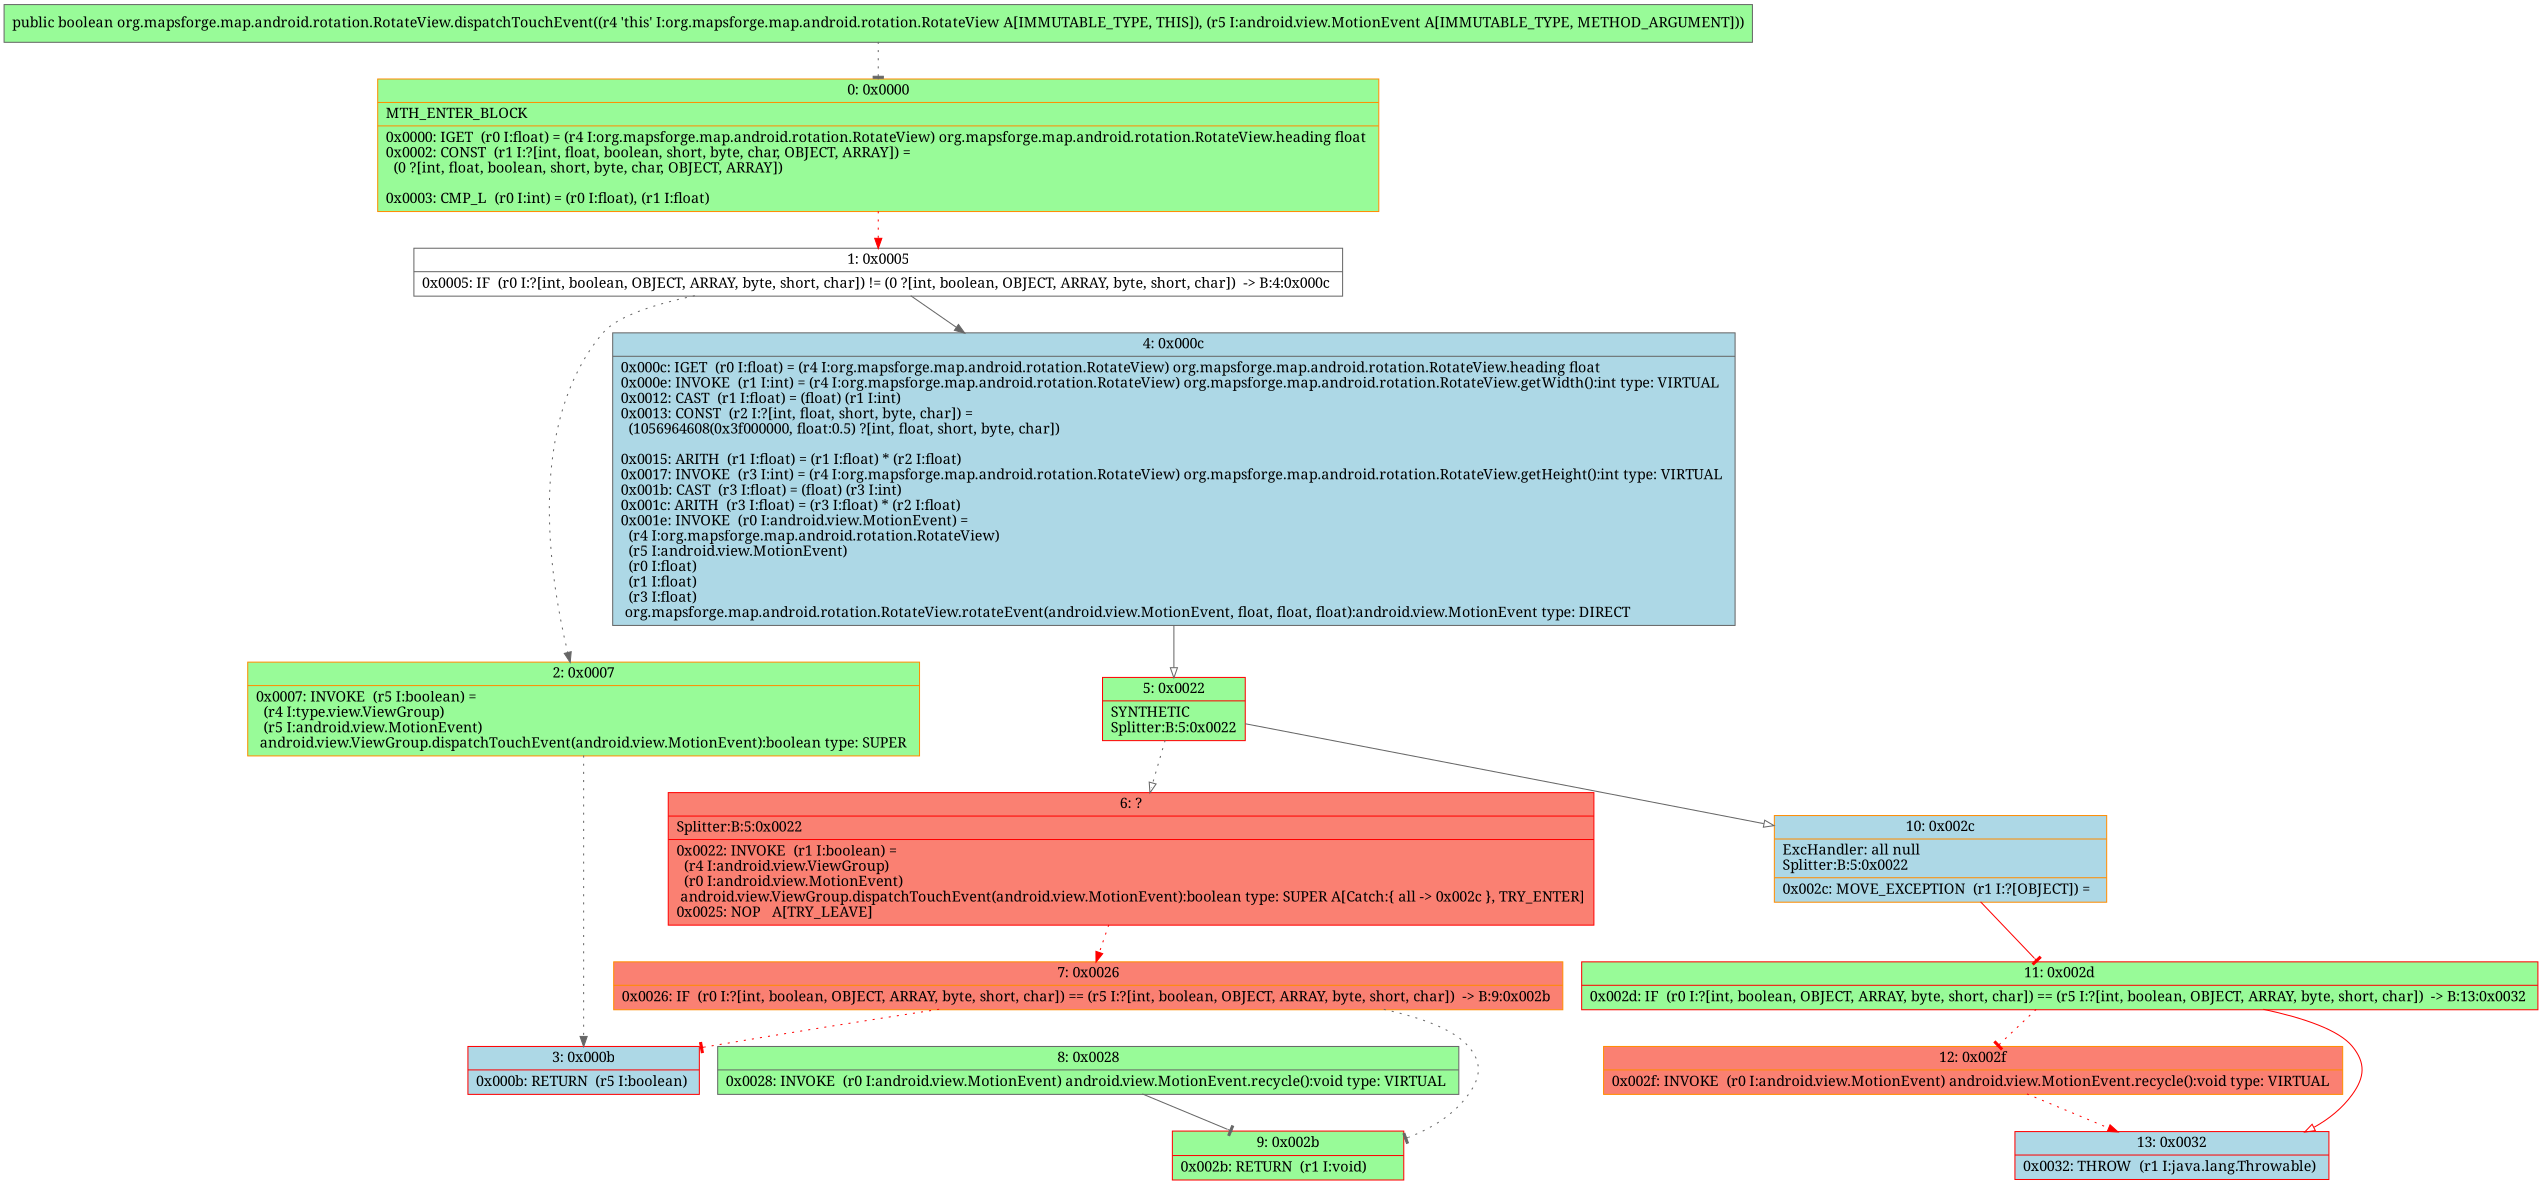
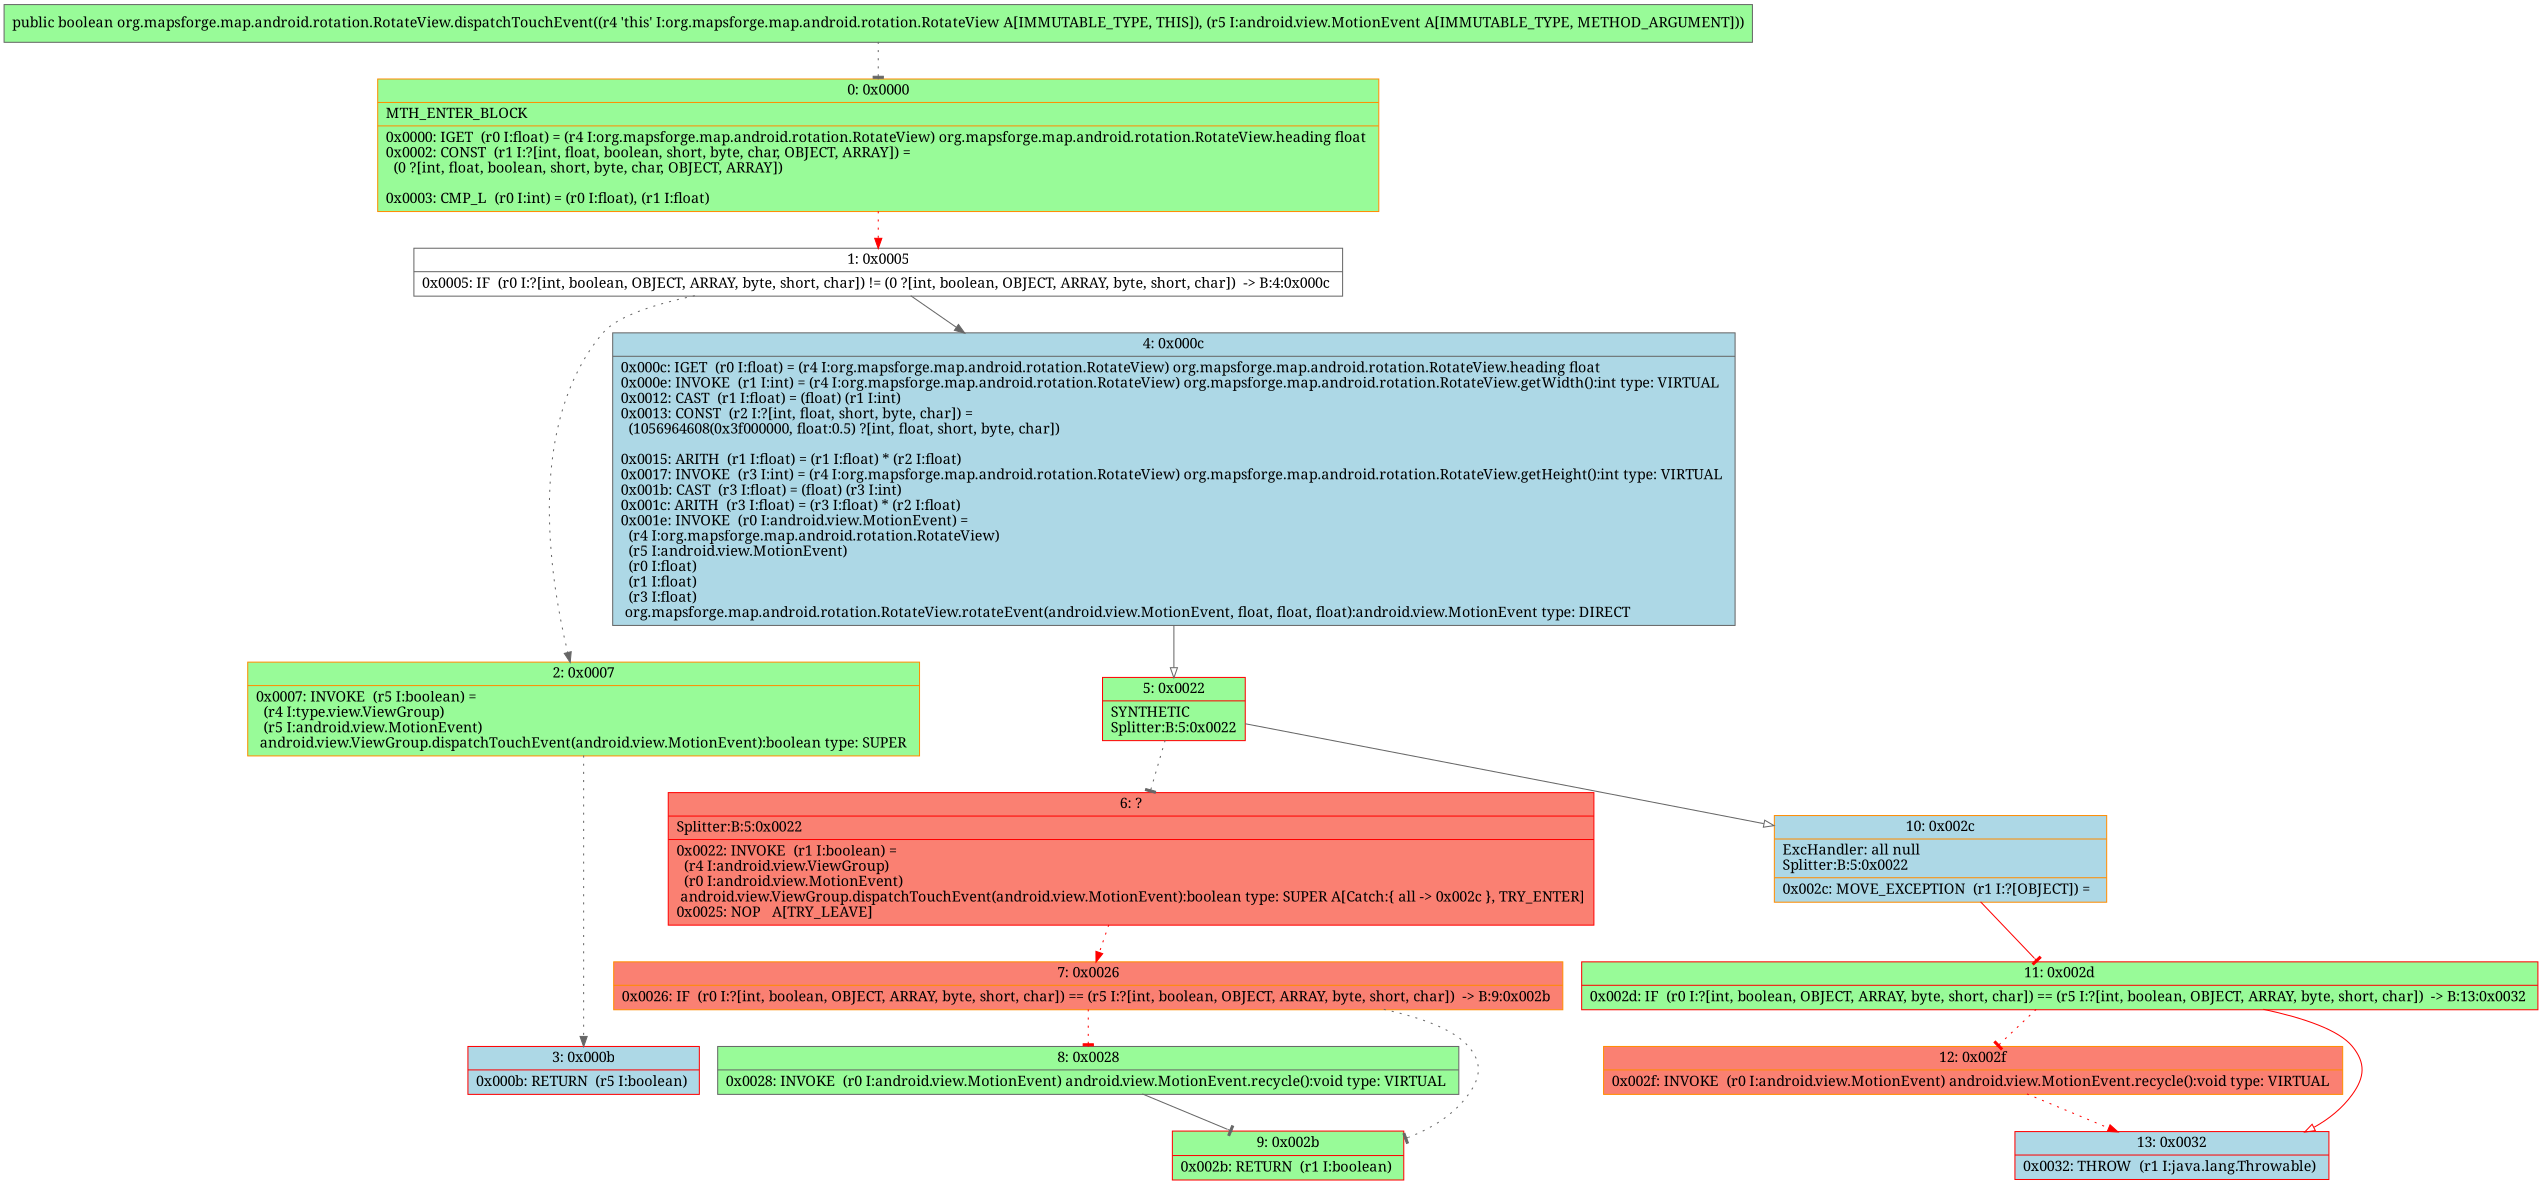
(1158, 764) -> (1158, 764)
(822, 1028) -> (1088, 1025)
(1276, 1167) -> (1288, 1167)
